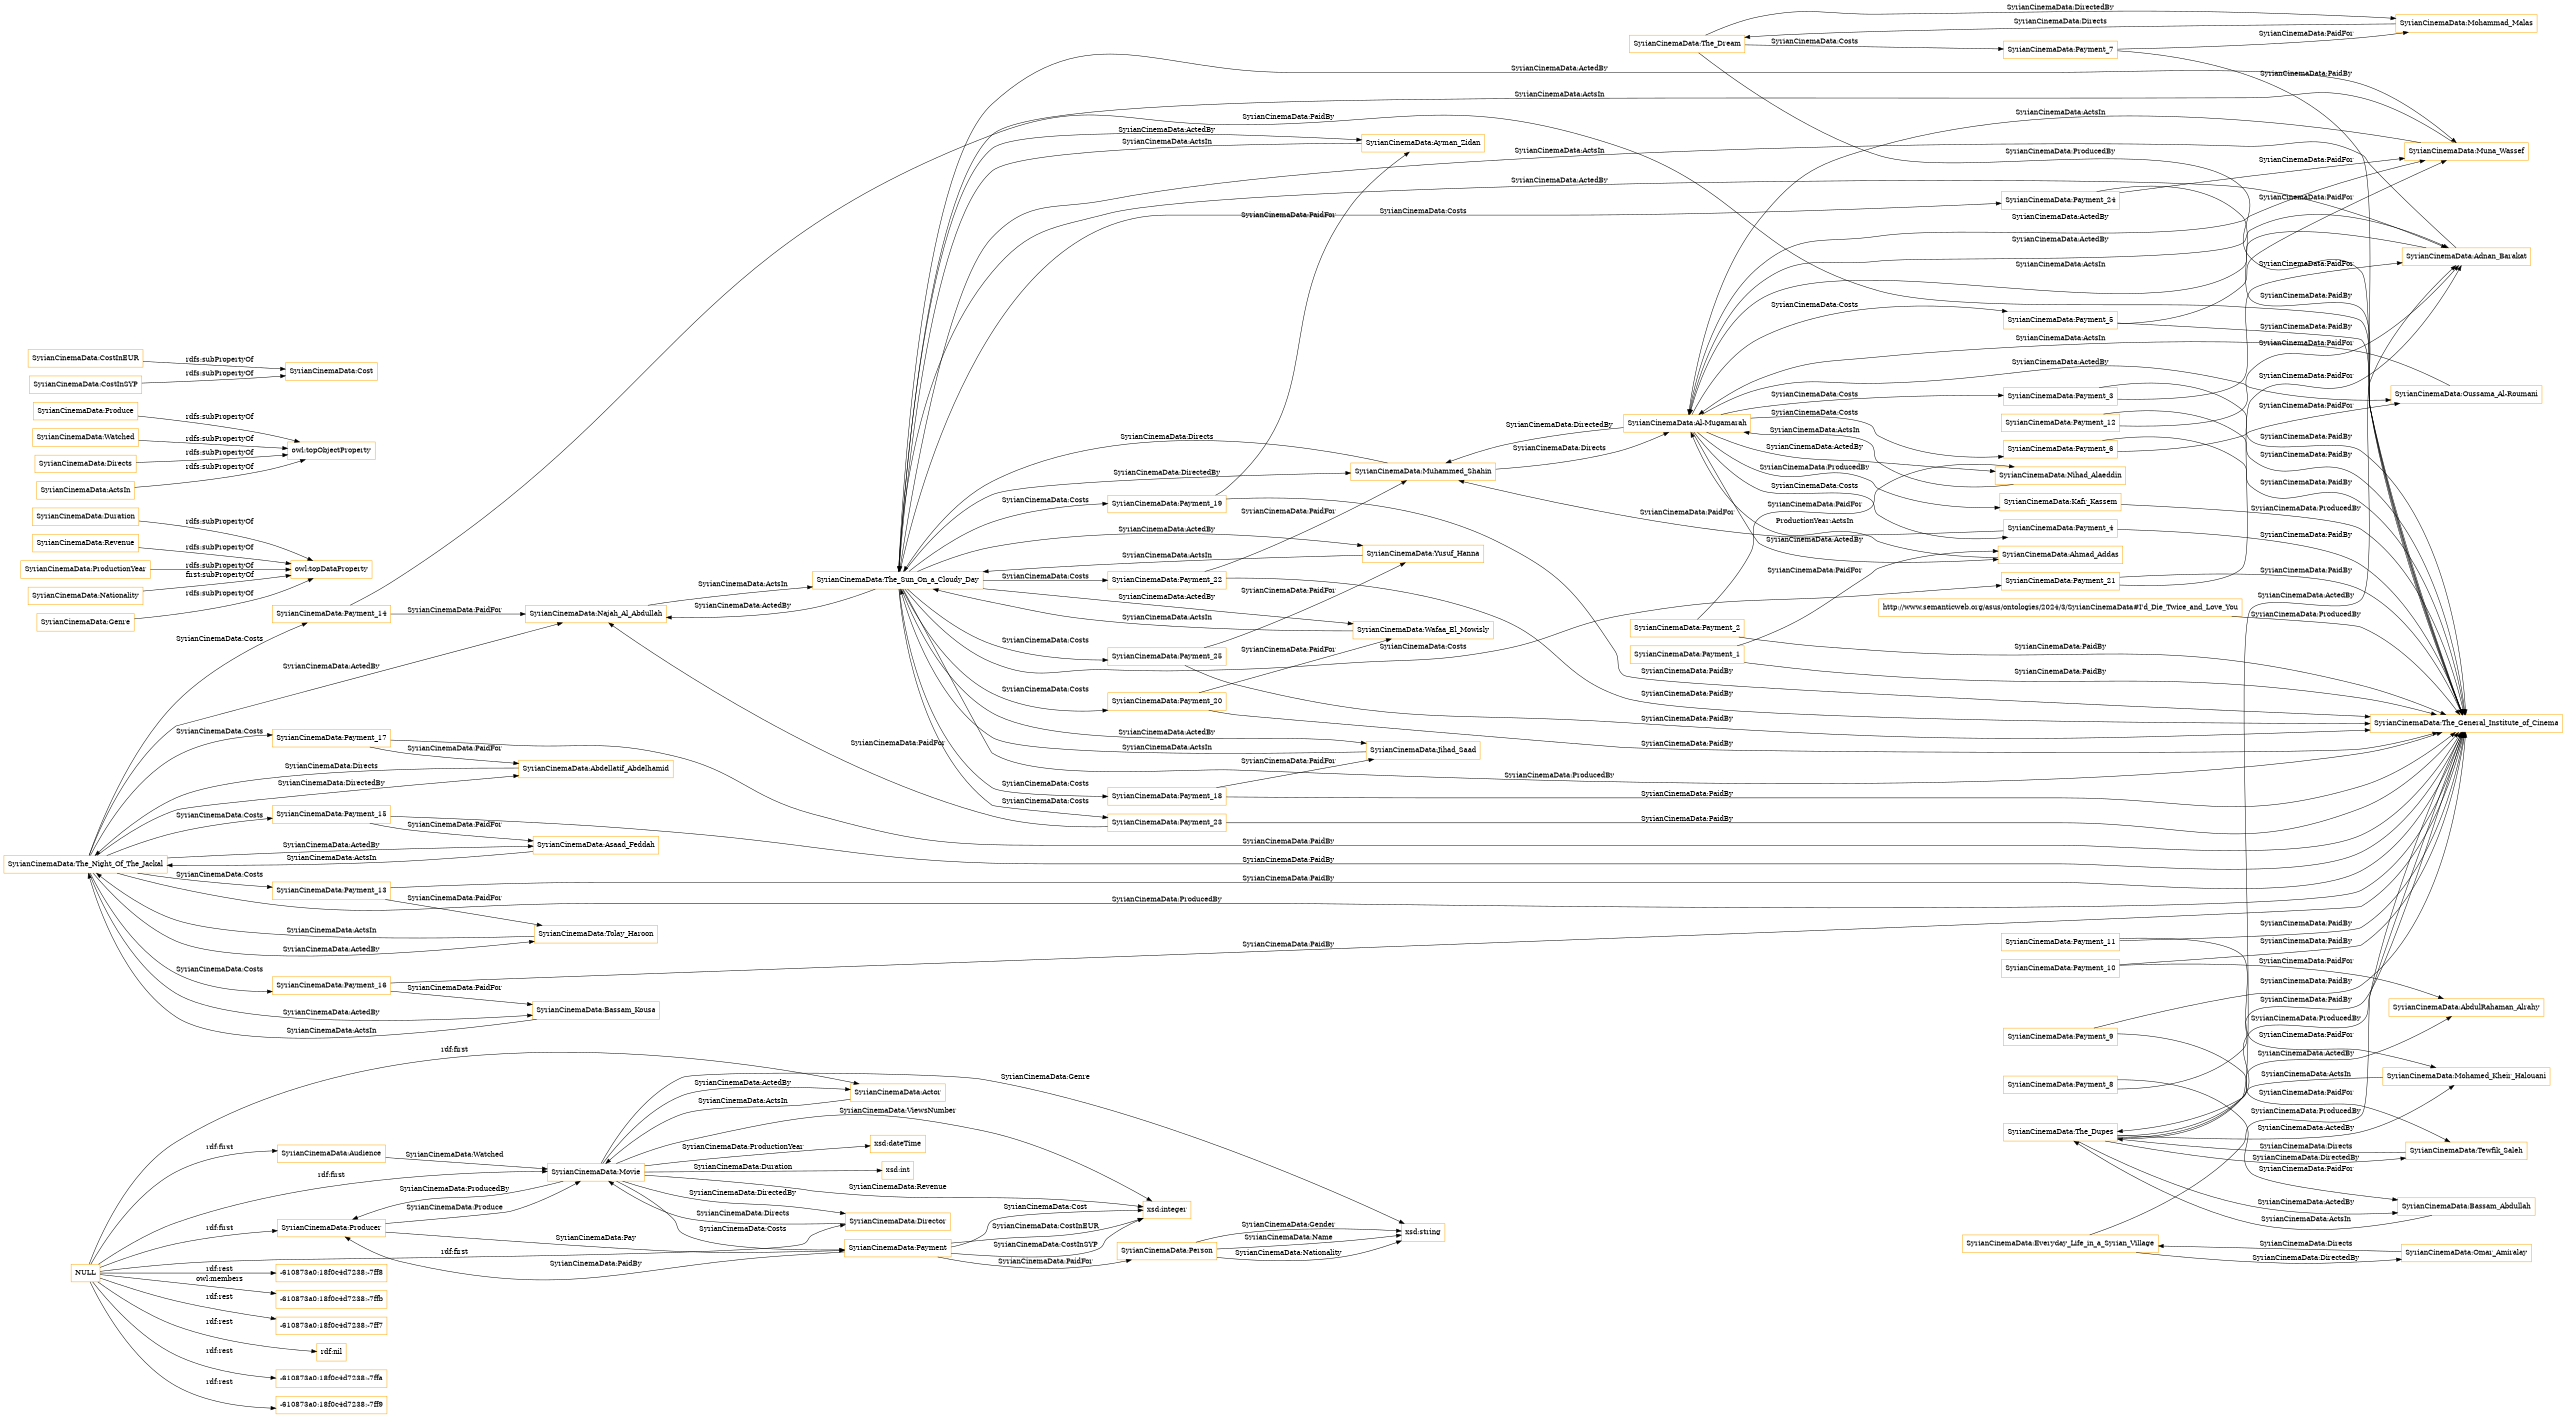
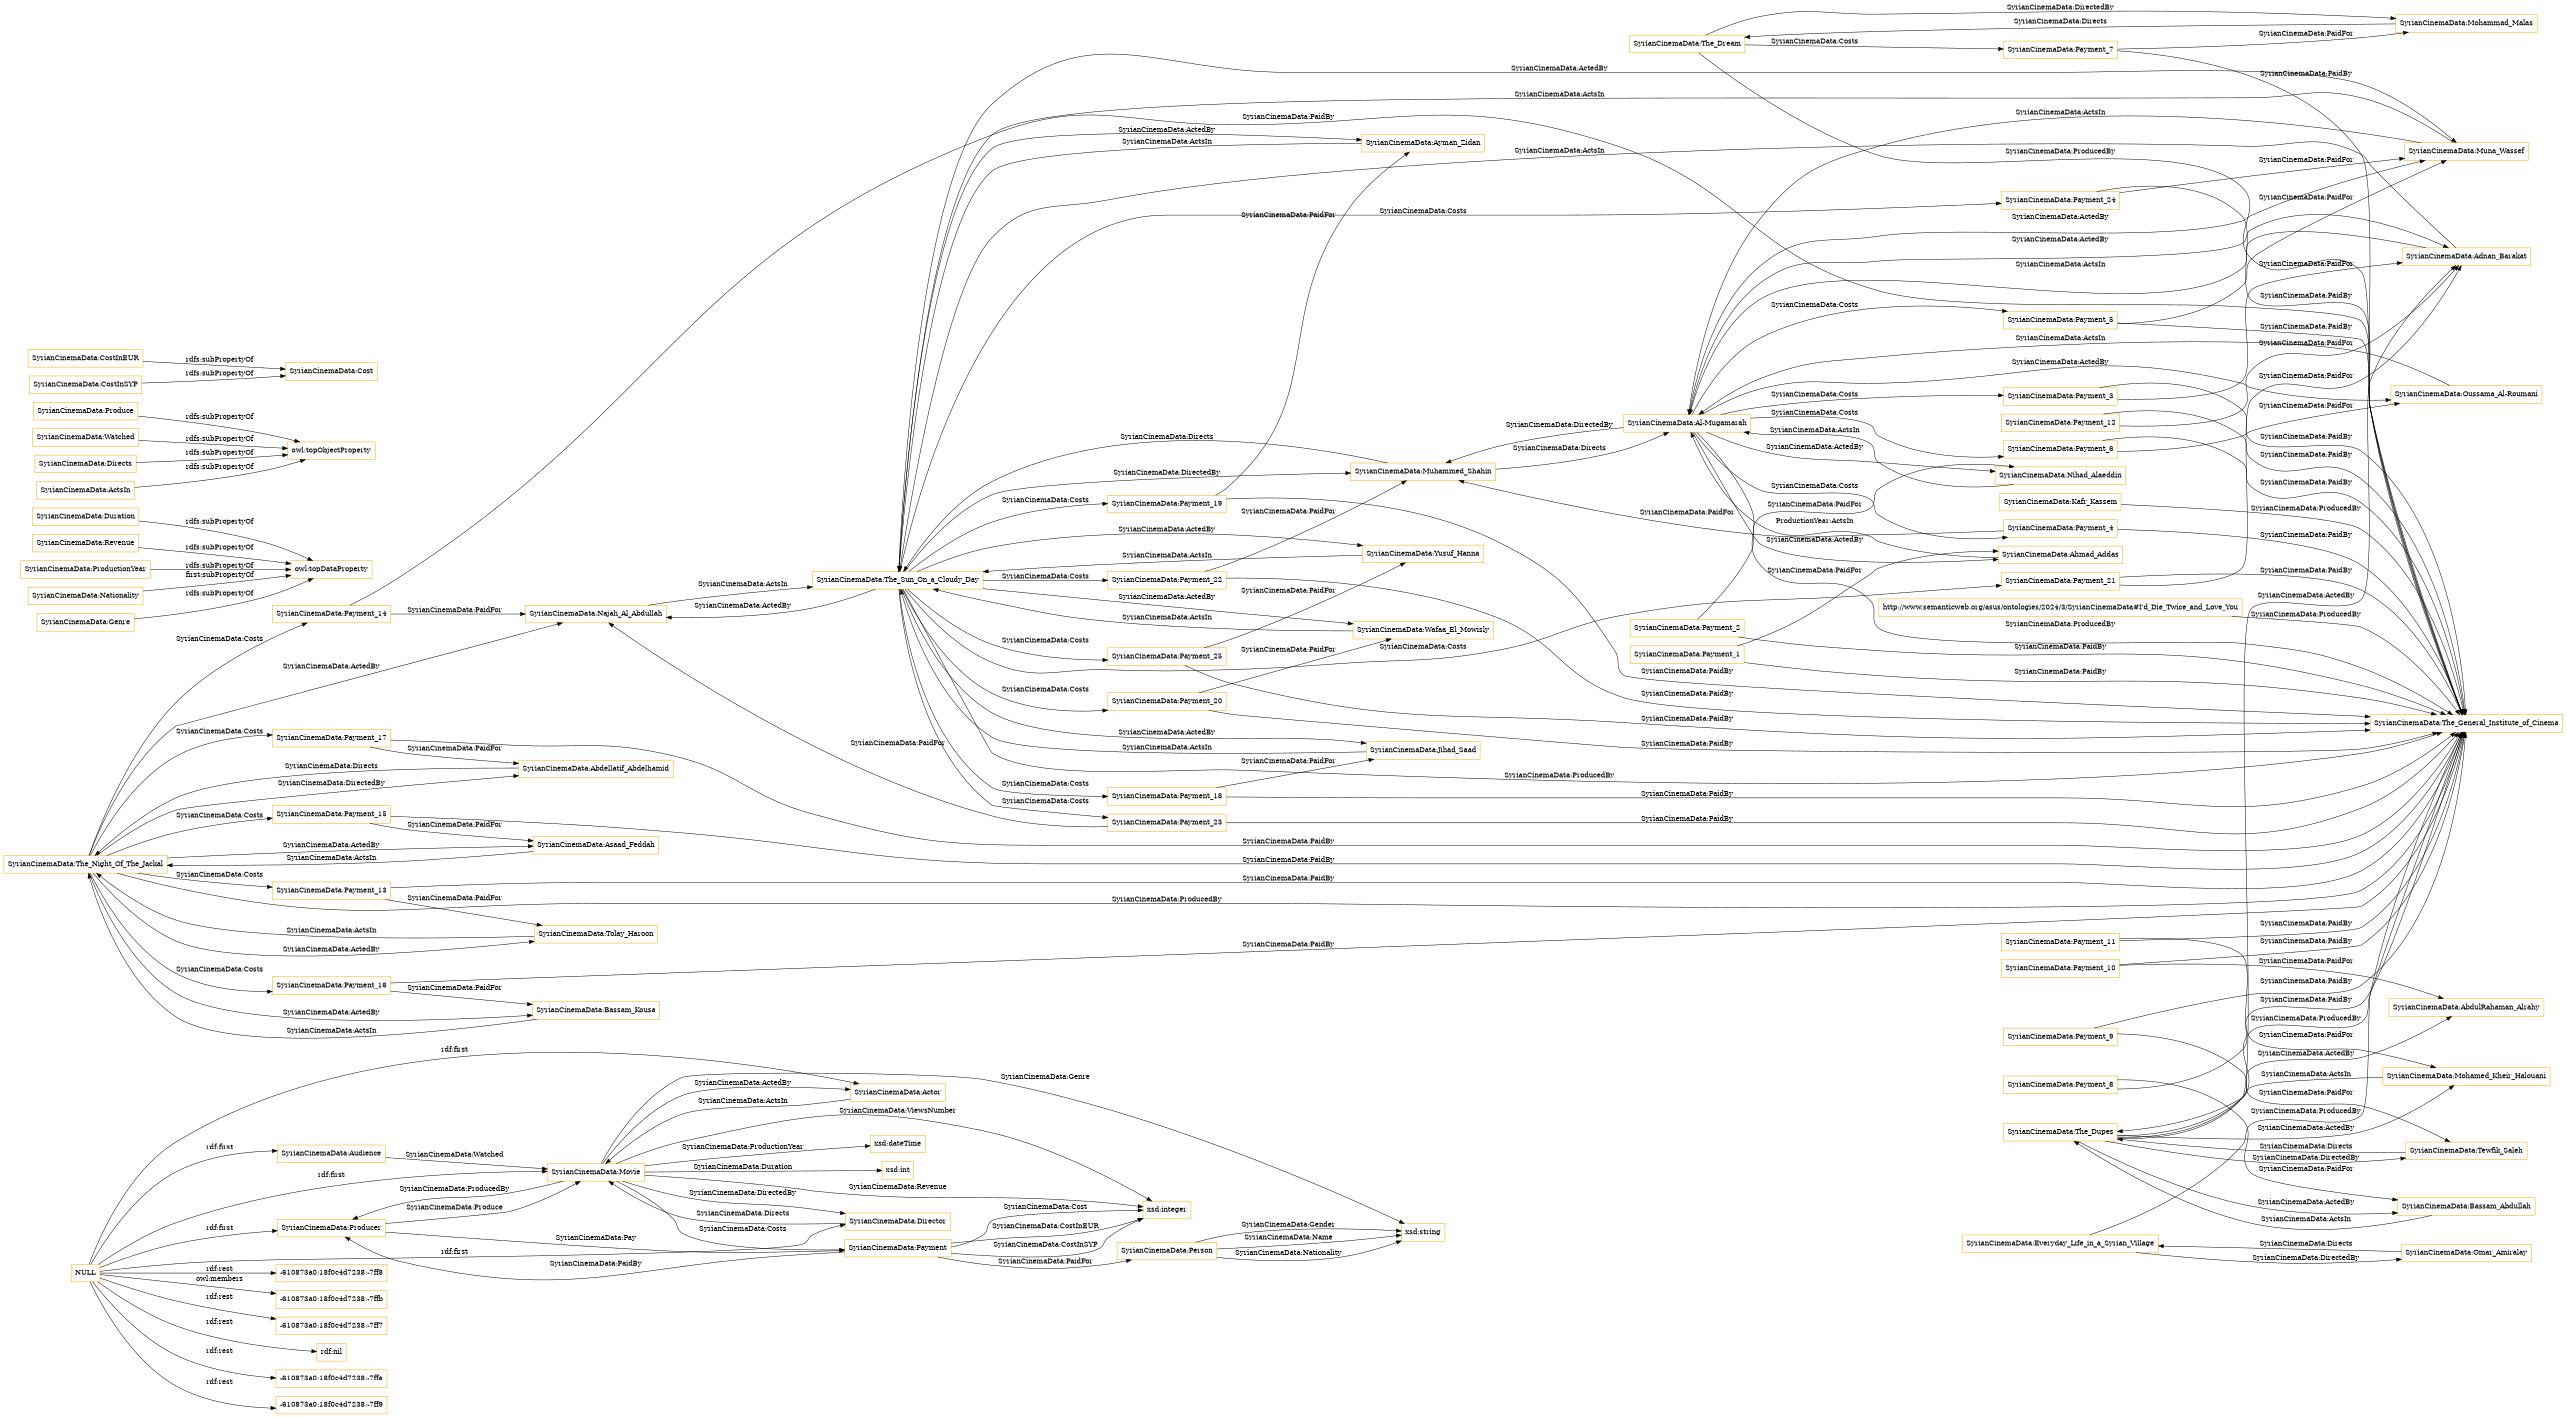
(1553, 186) -> none
(1843, 473) -> (2018, 643)
